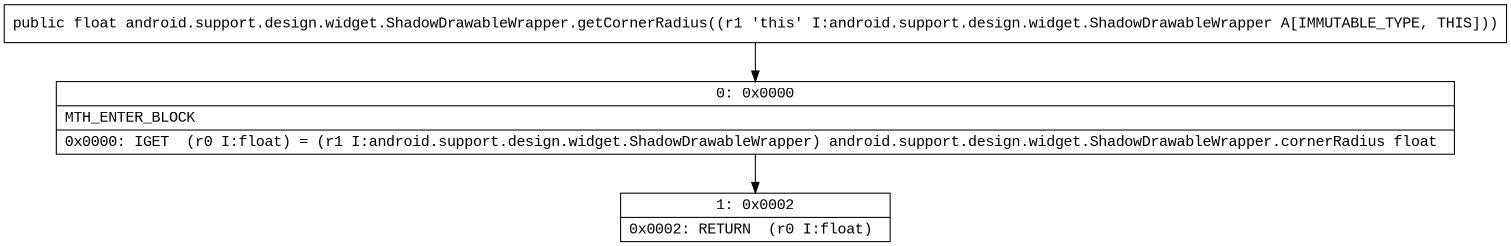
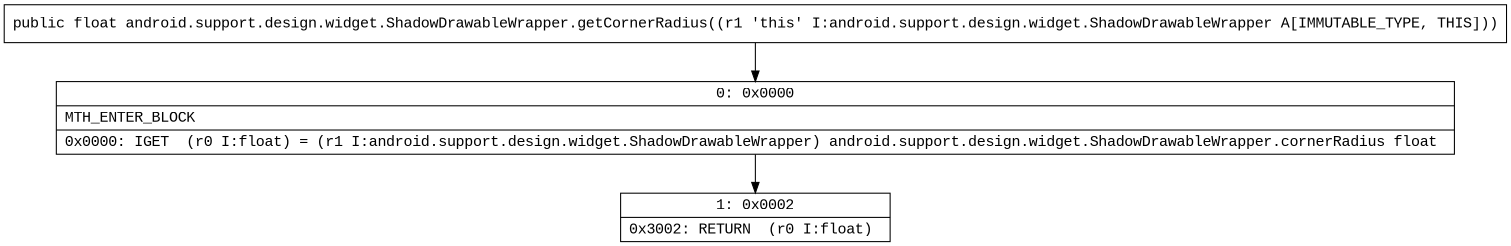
(755, 229) -> (755, 229)
